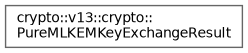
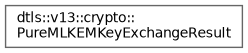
(124, 26) -> (124, 26)
